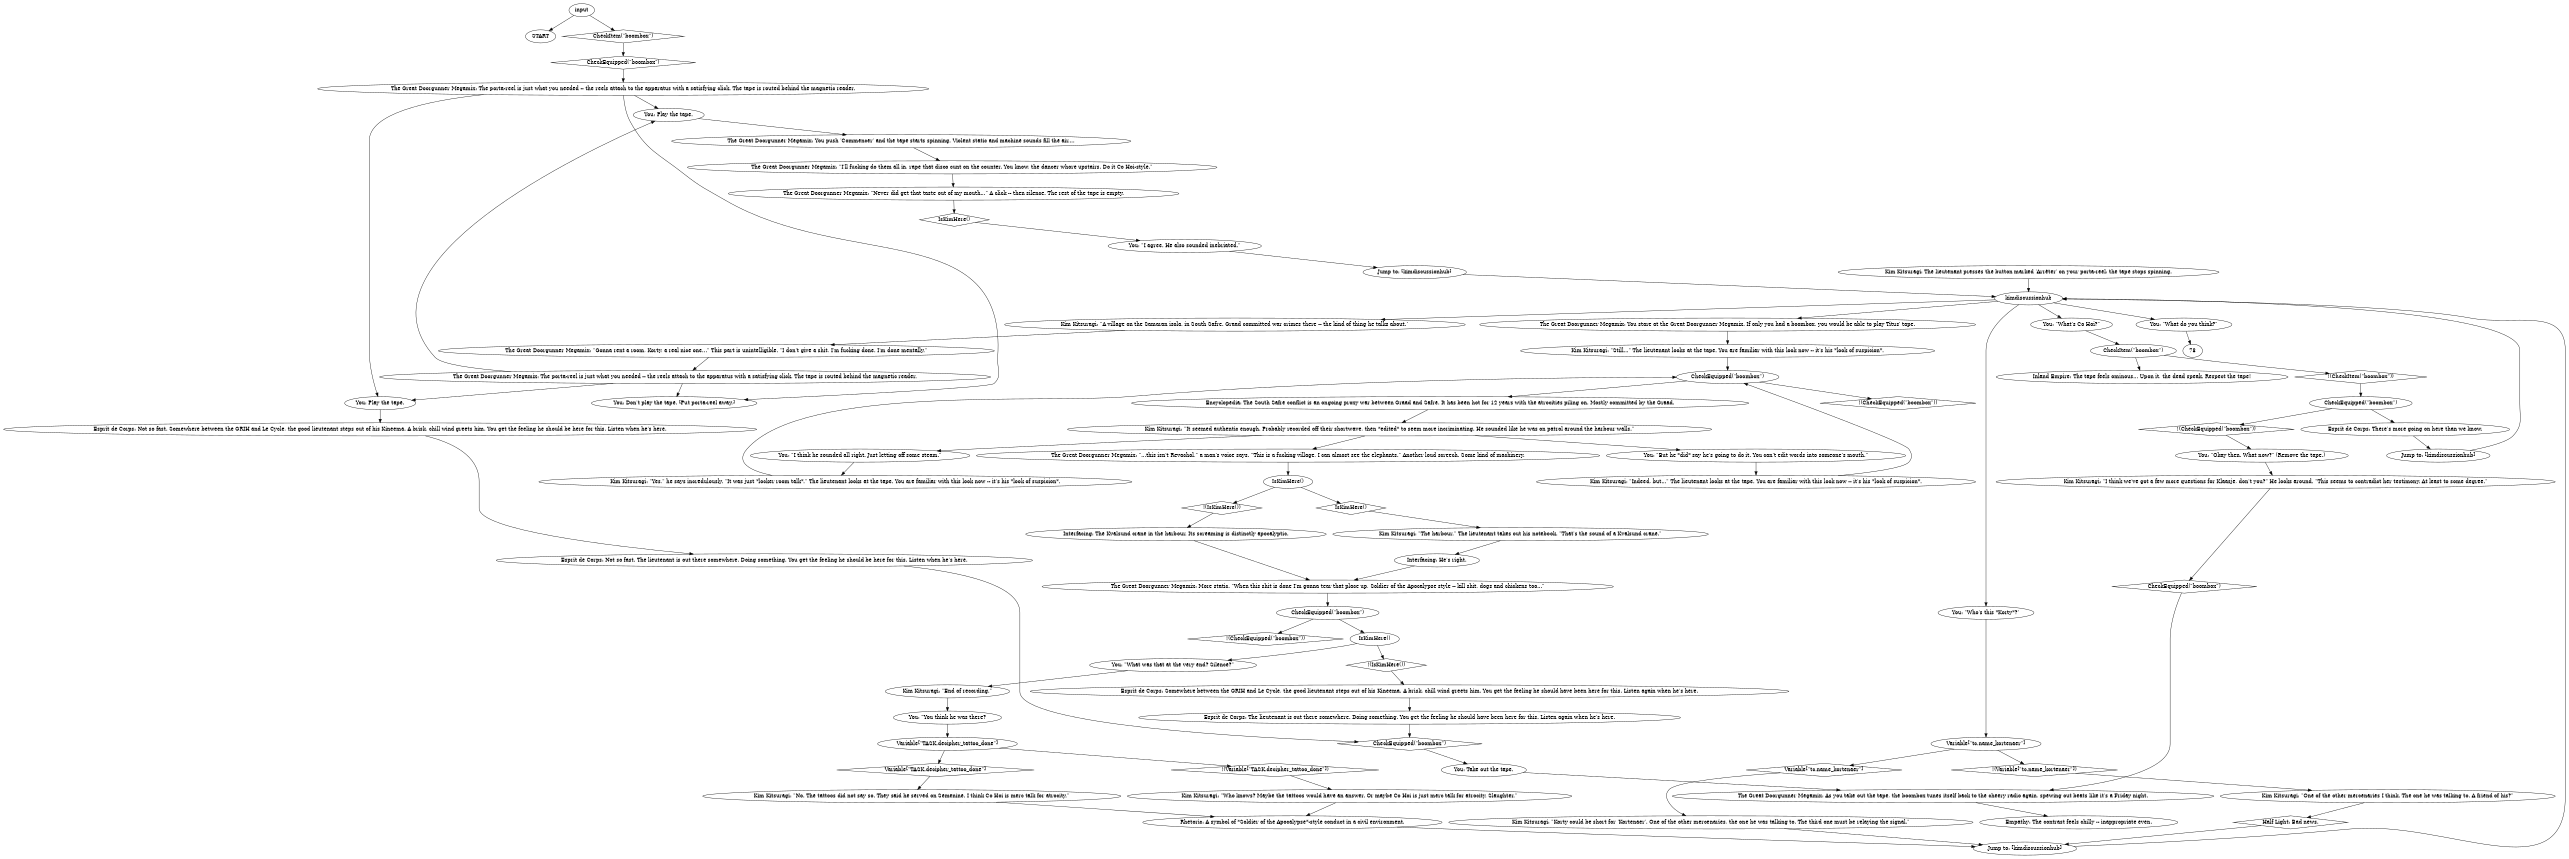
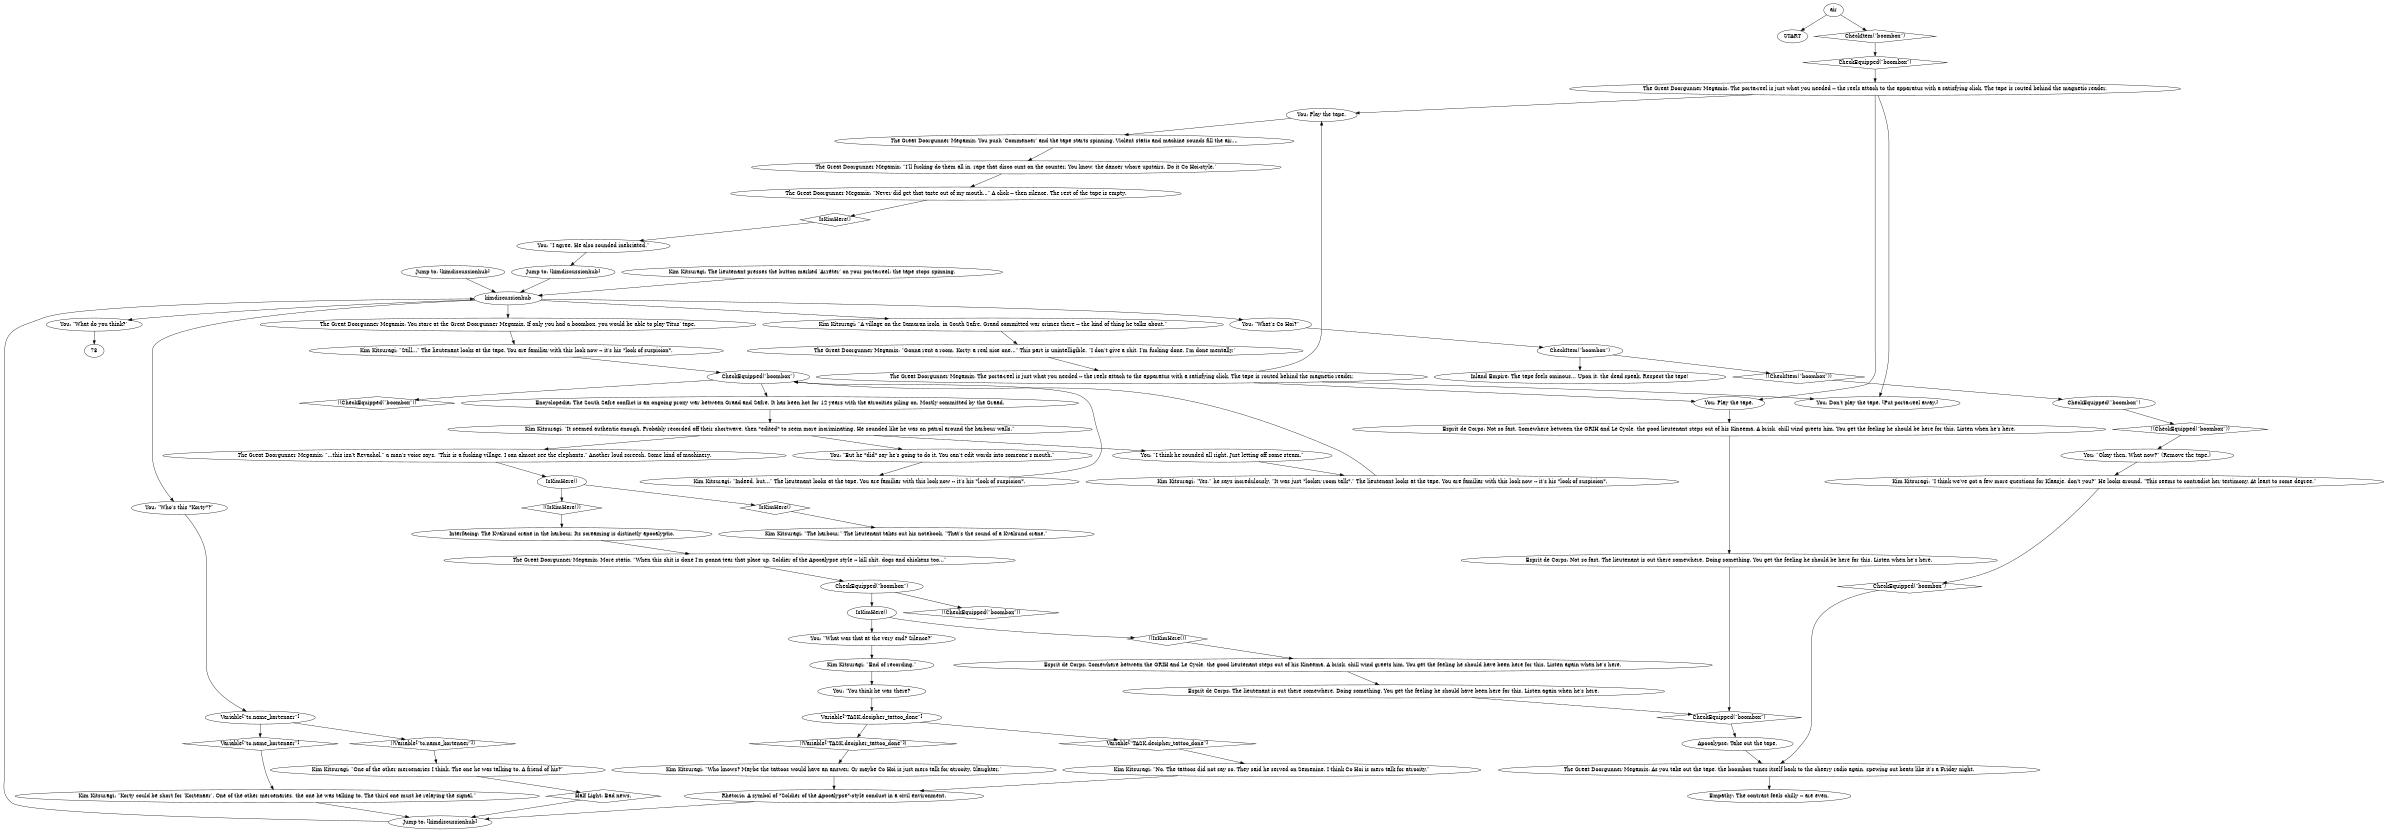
(582, 10) -> (1834, 10)
(2405, 429) -> none
(1437, 560) -> none
(1484, 770) -> (1738, 744)
(2079, 822) -> (1769, 796)
